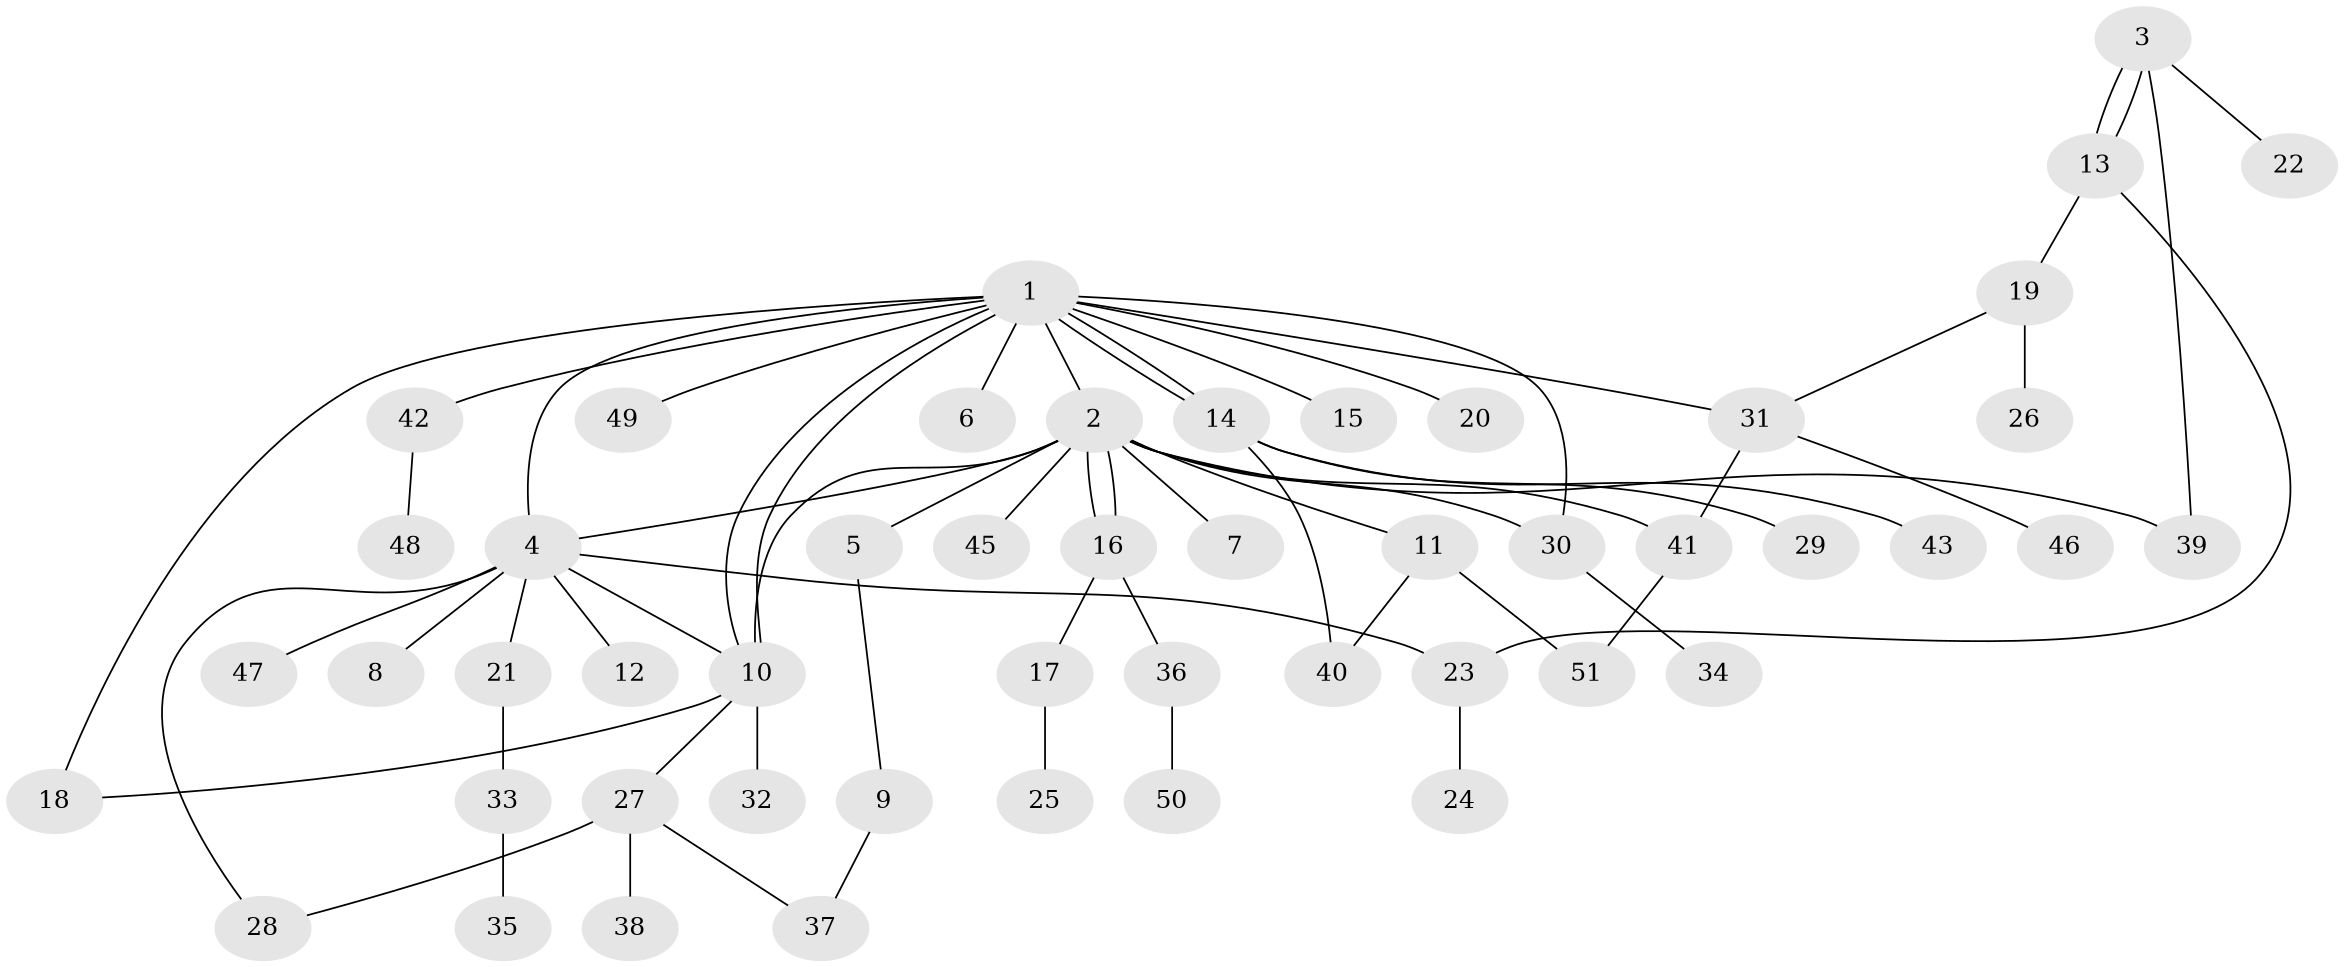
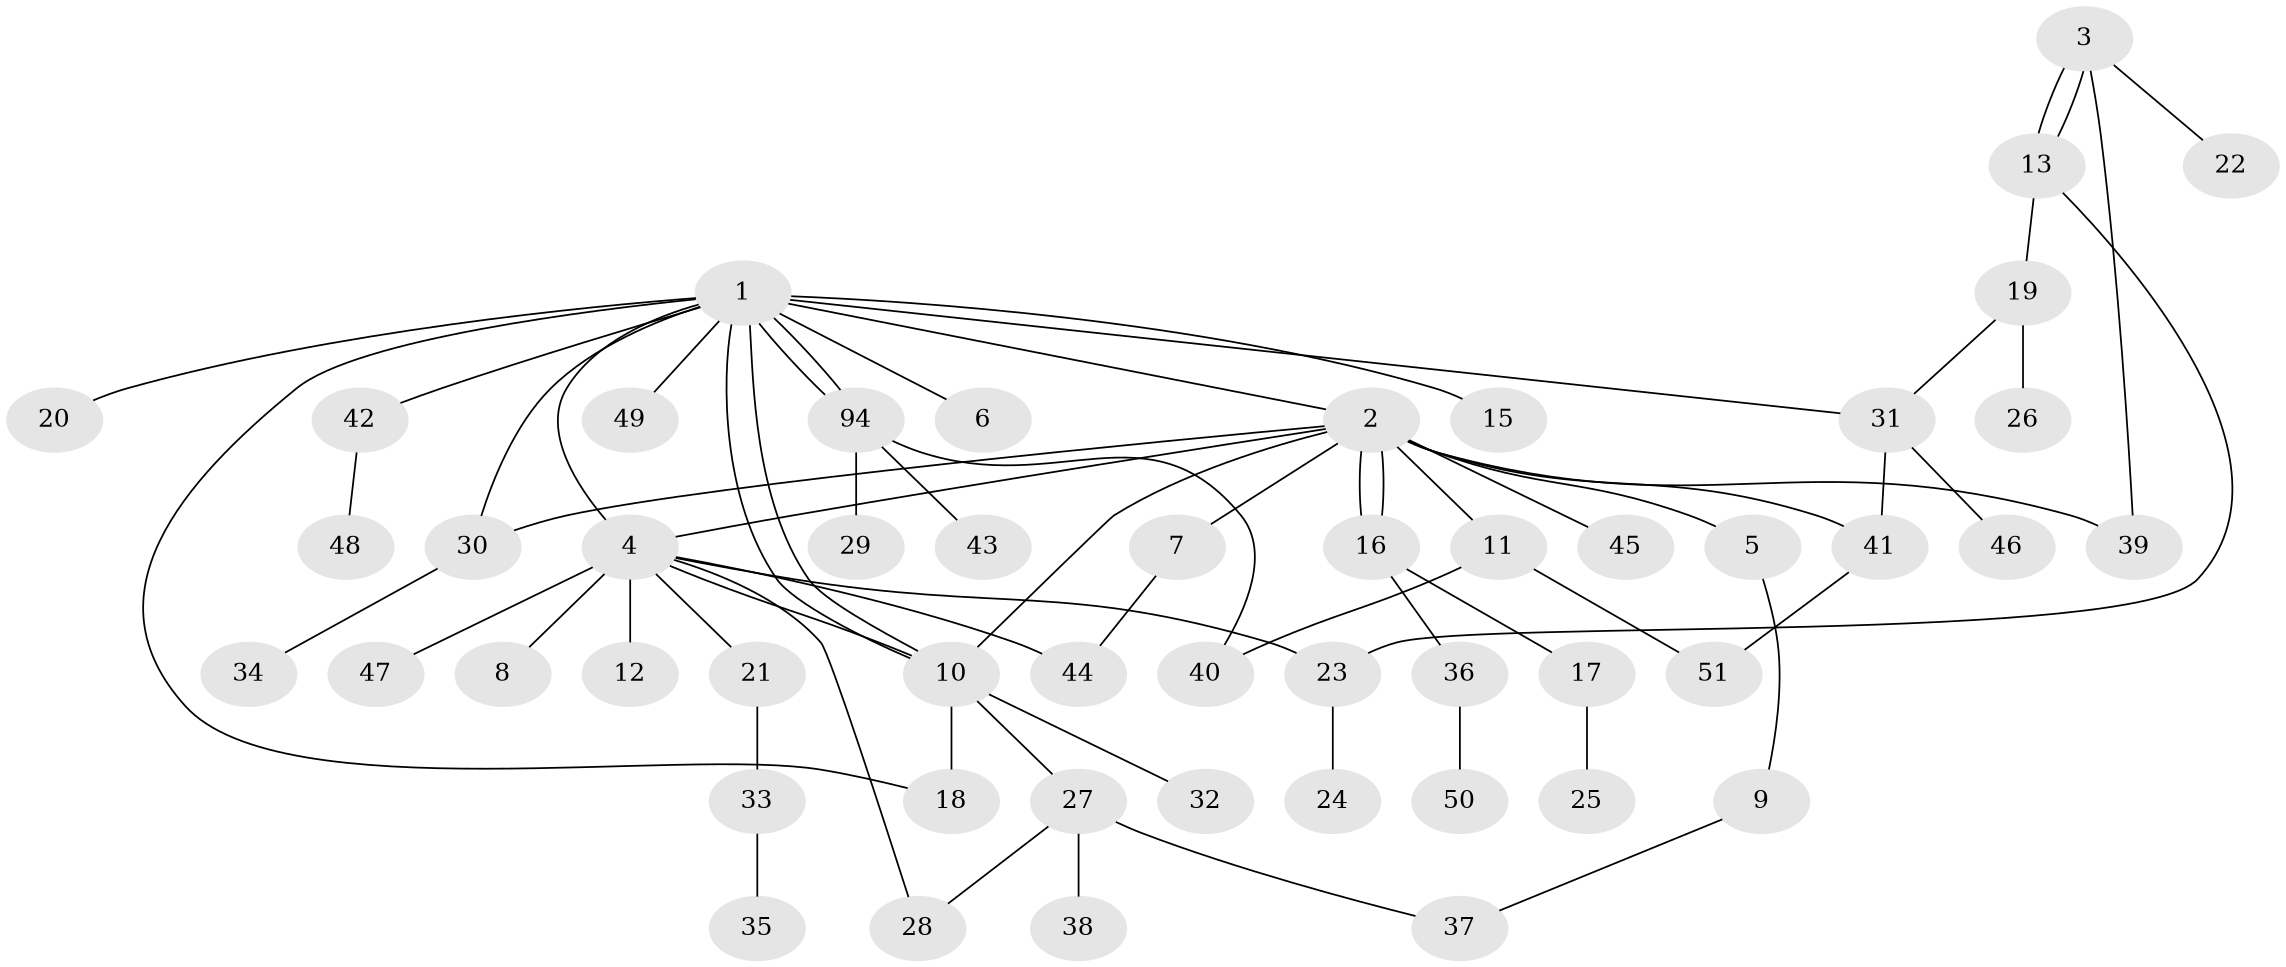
(1222, 420) -> (856, 420)
none -> (1079, 674)
